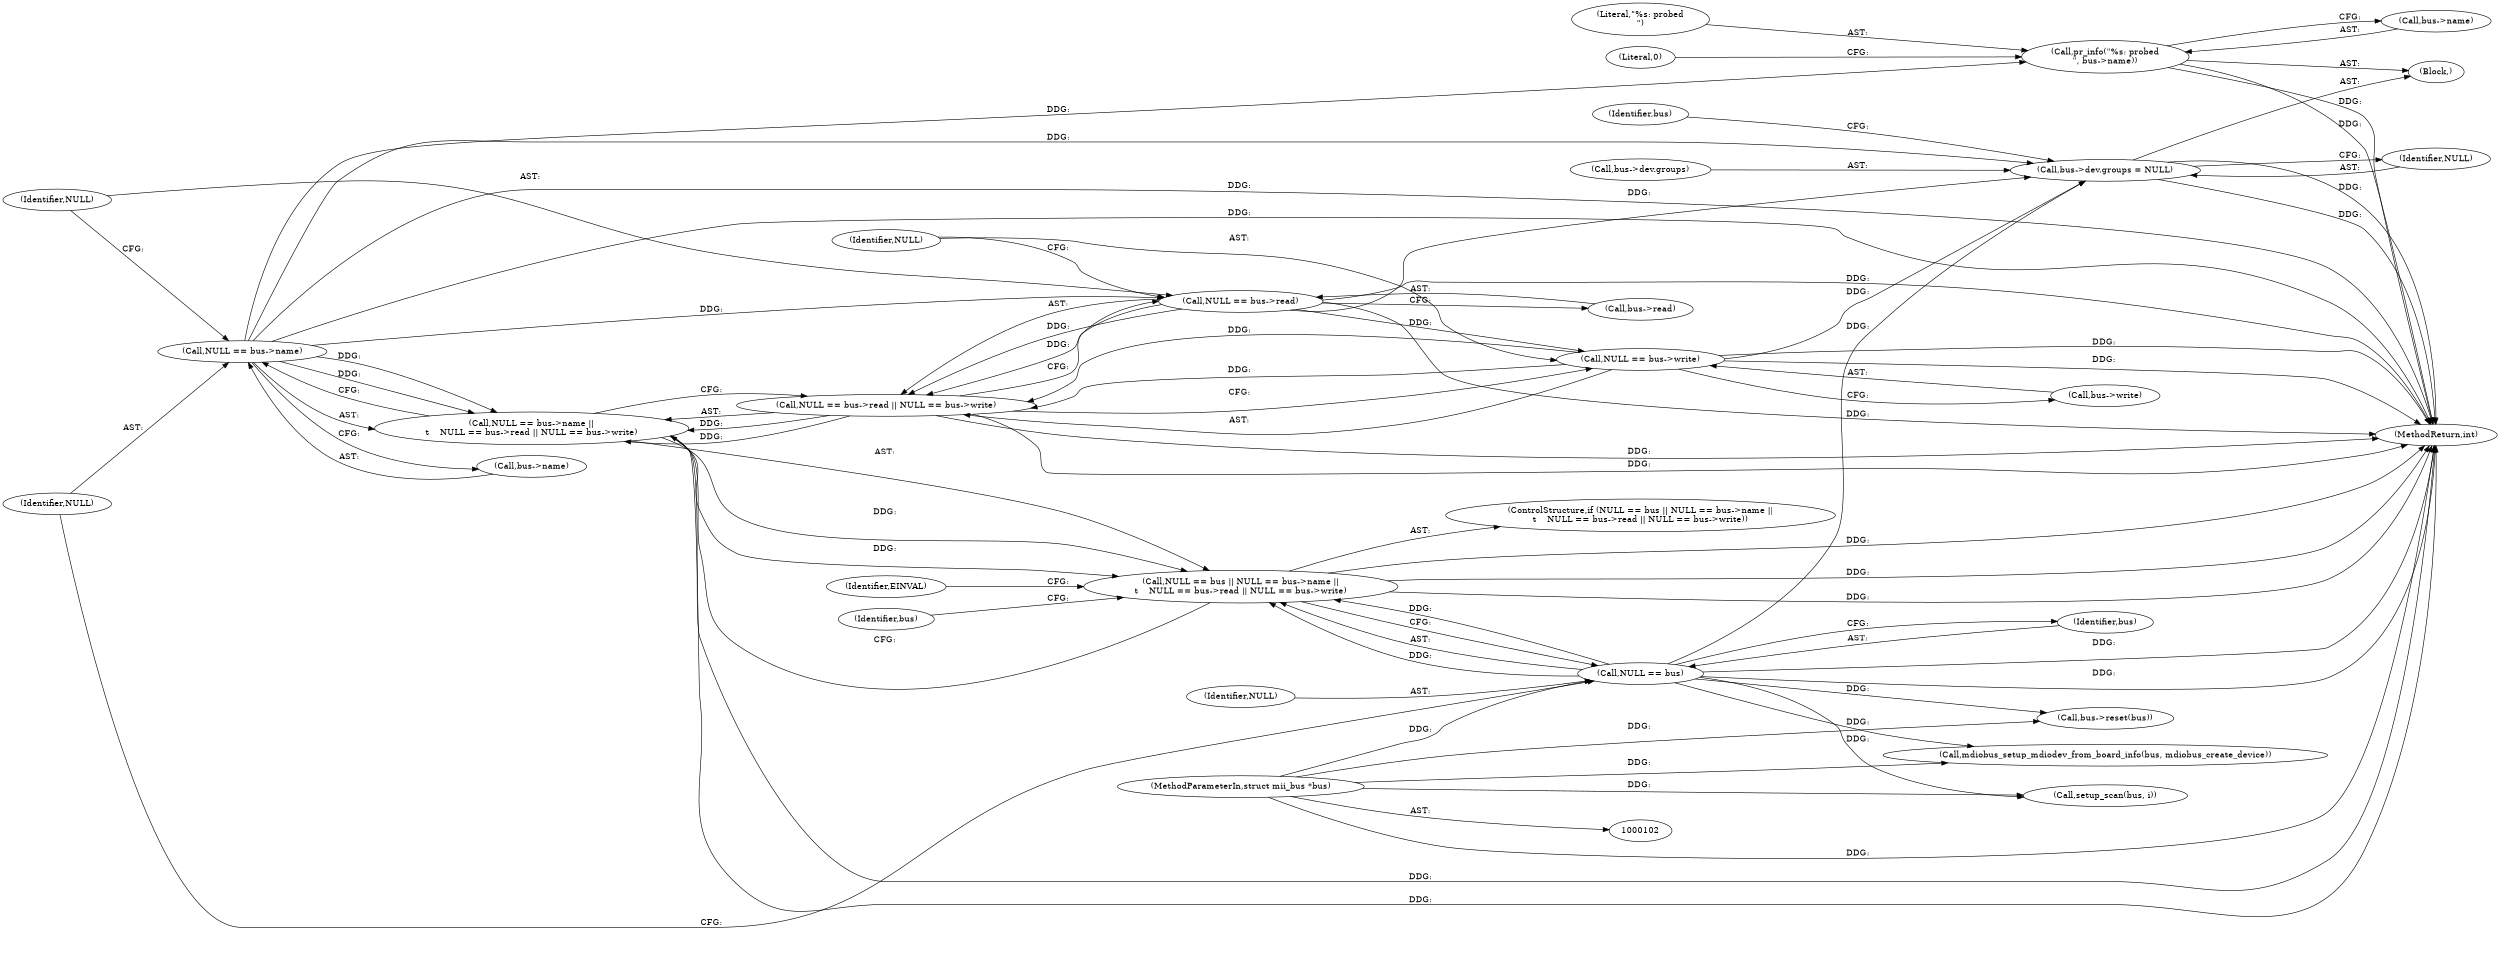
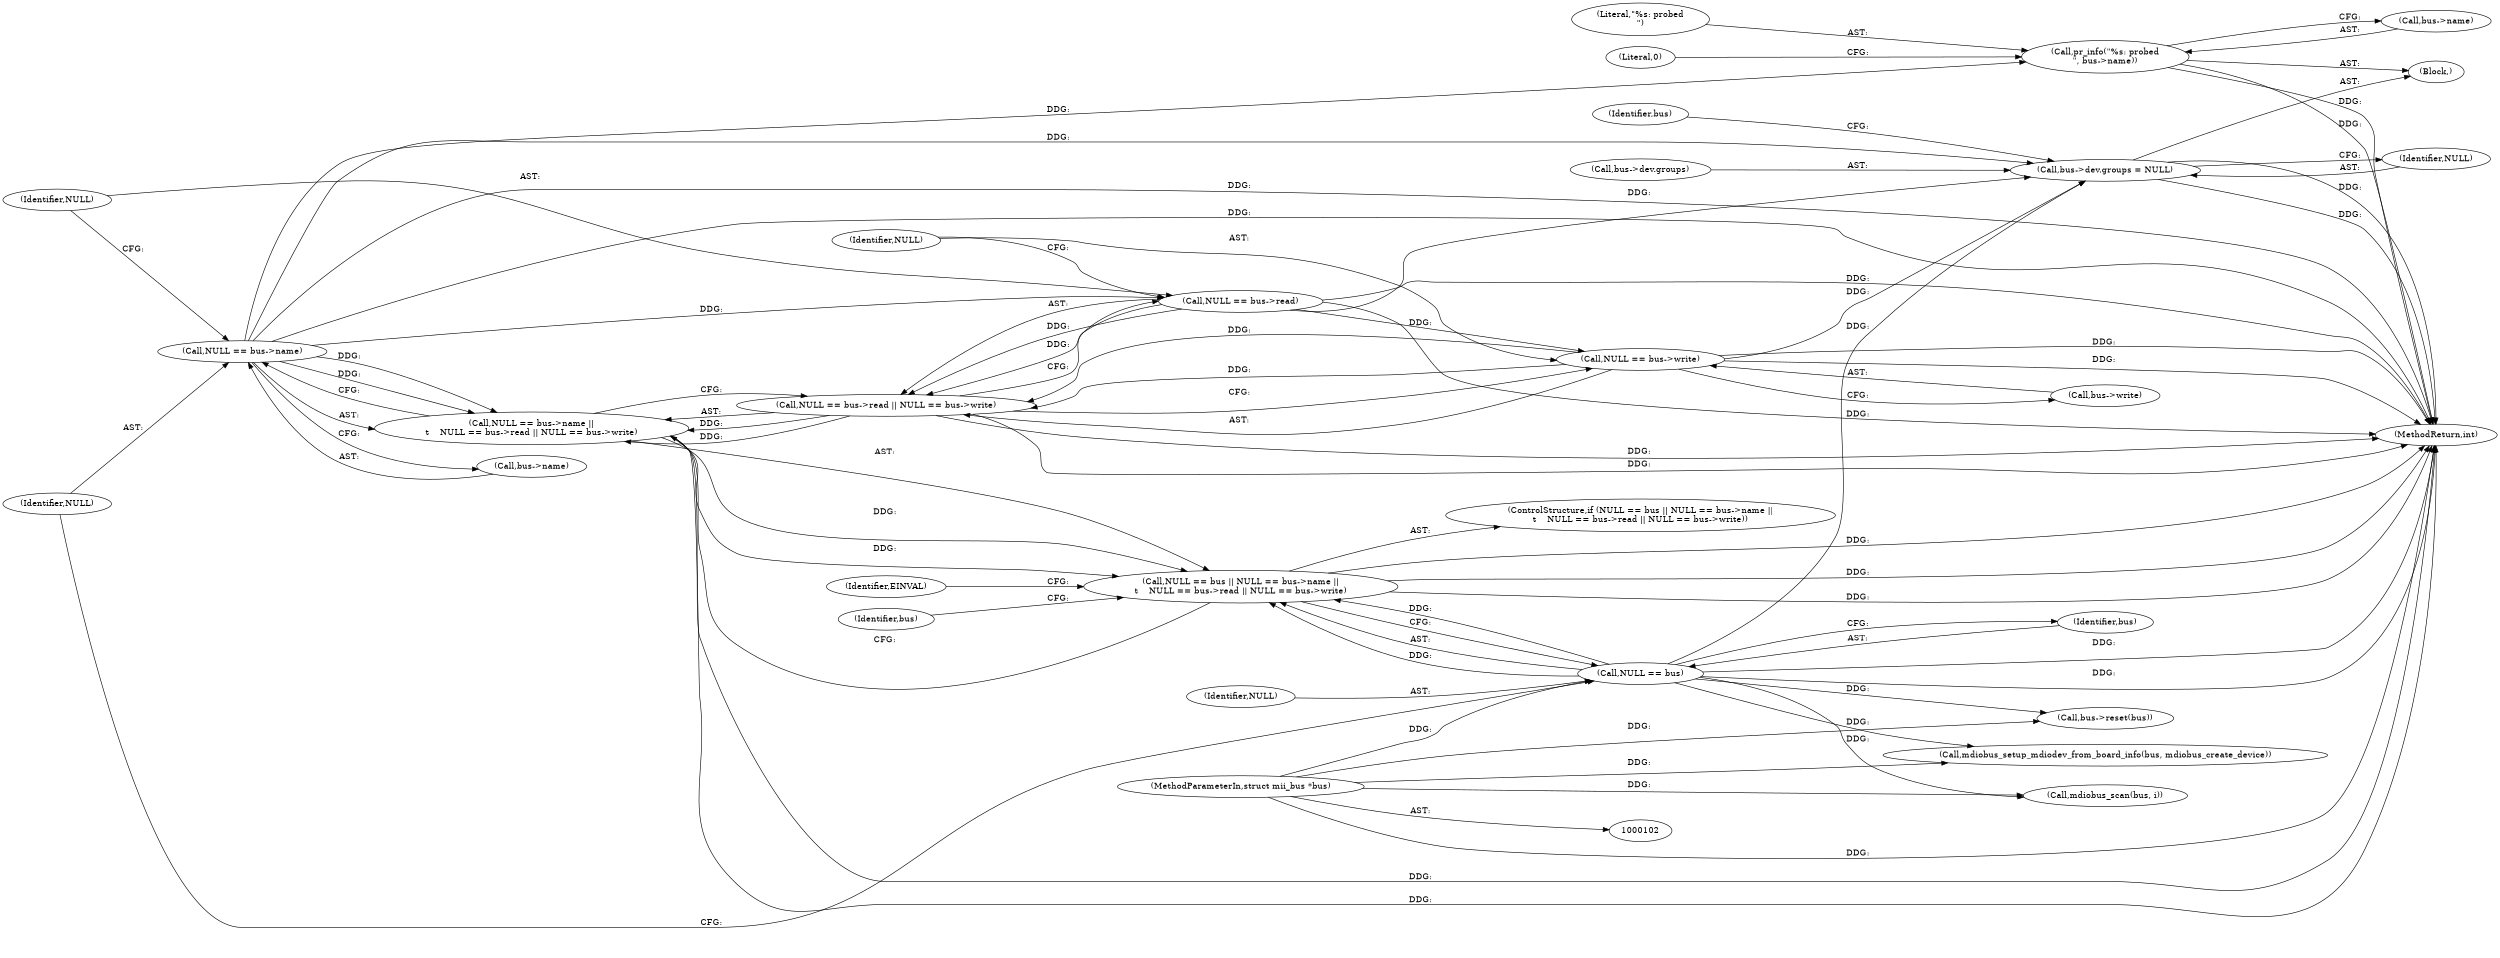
(1641, 309) -> none
(2105, 796) -> (2105, 796)
